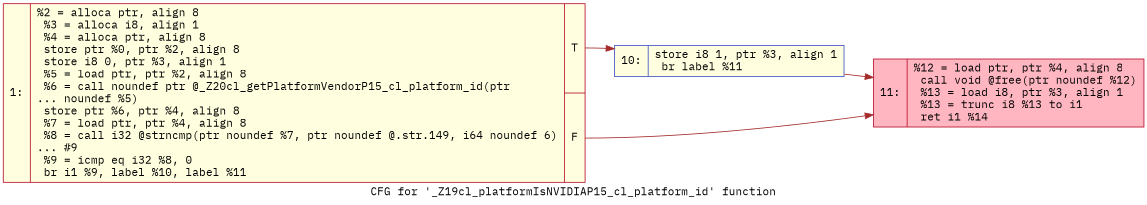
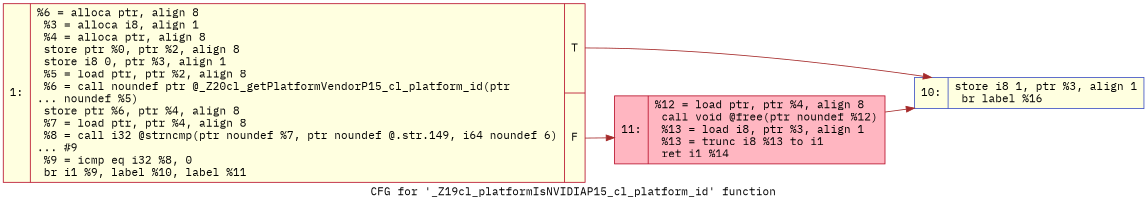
(118, 13) -> (118, 13)
(699, 67) -> (999, 99)
(855, 75) -> (896, 111)
